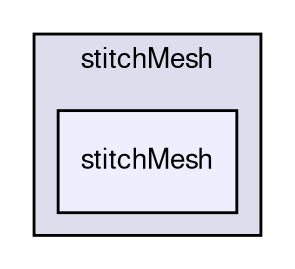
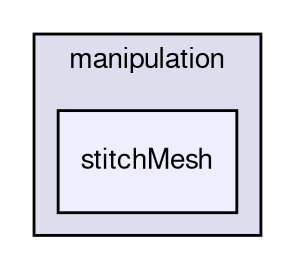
(147, 61) -> (147, 61)
